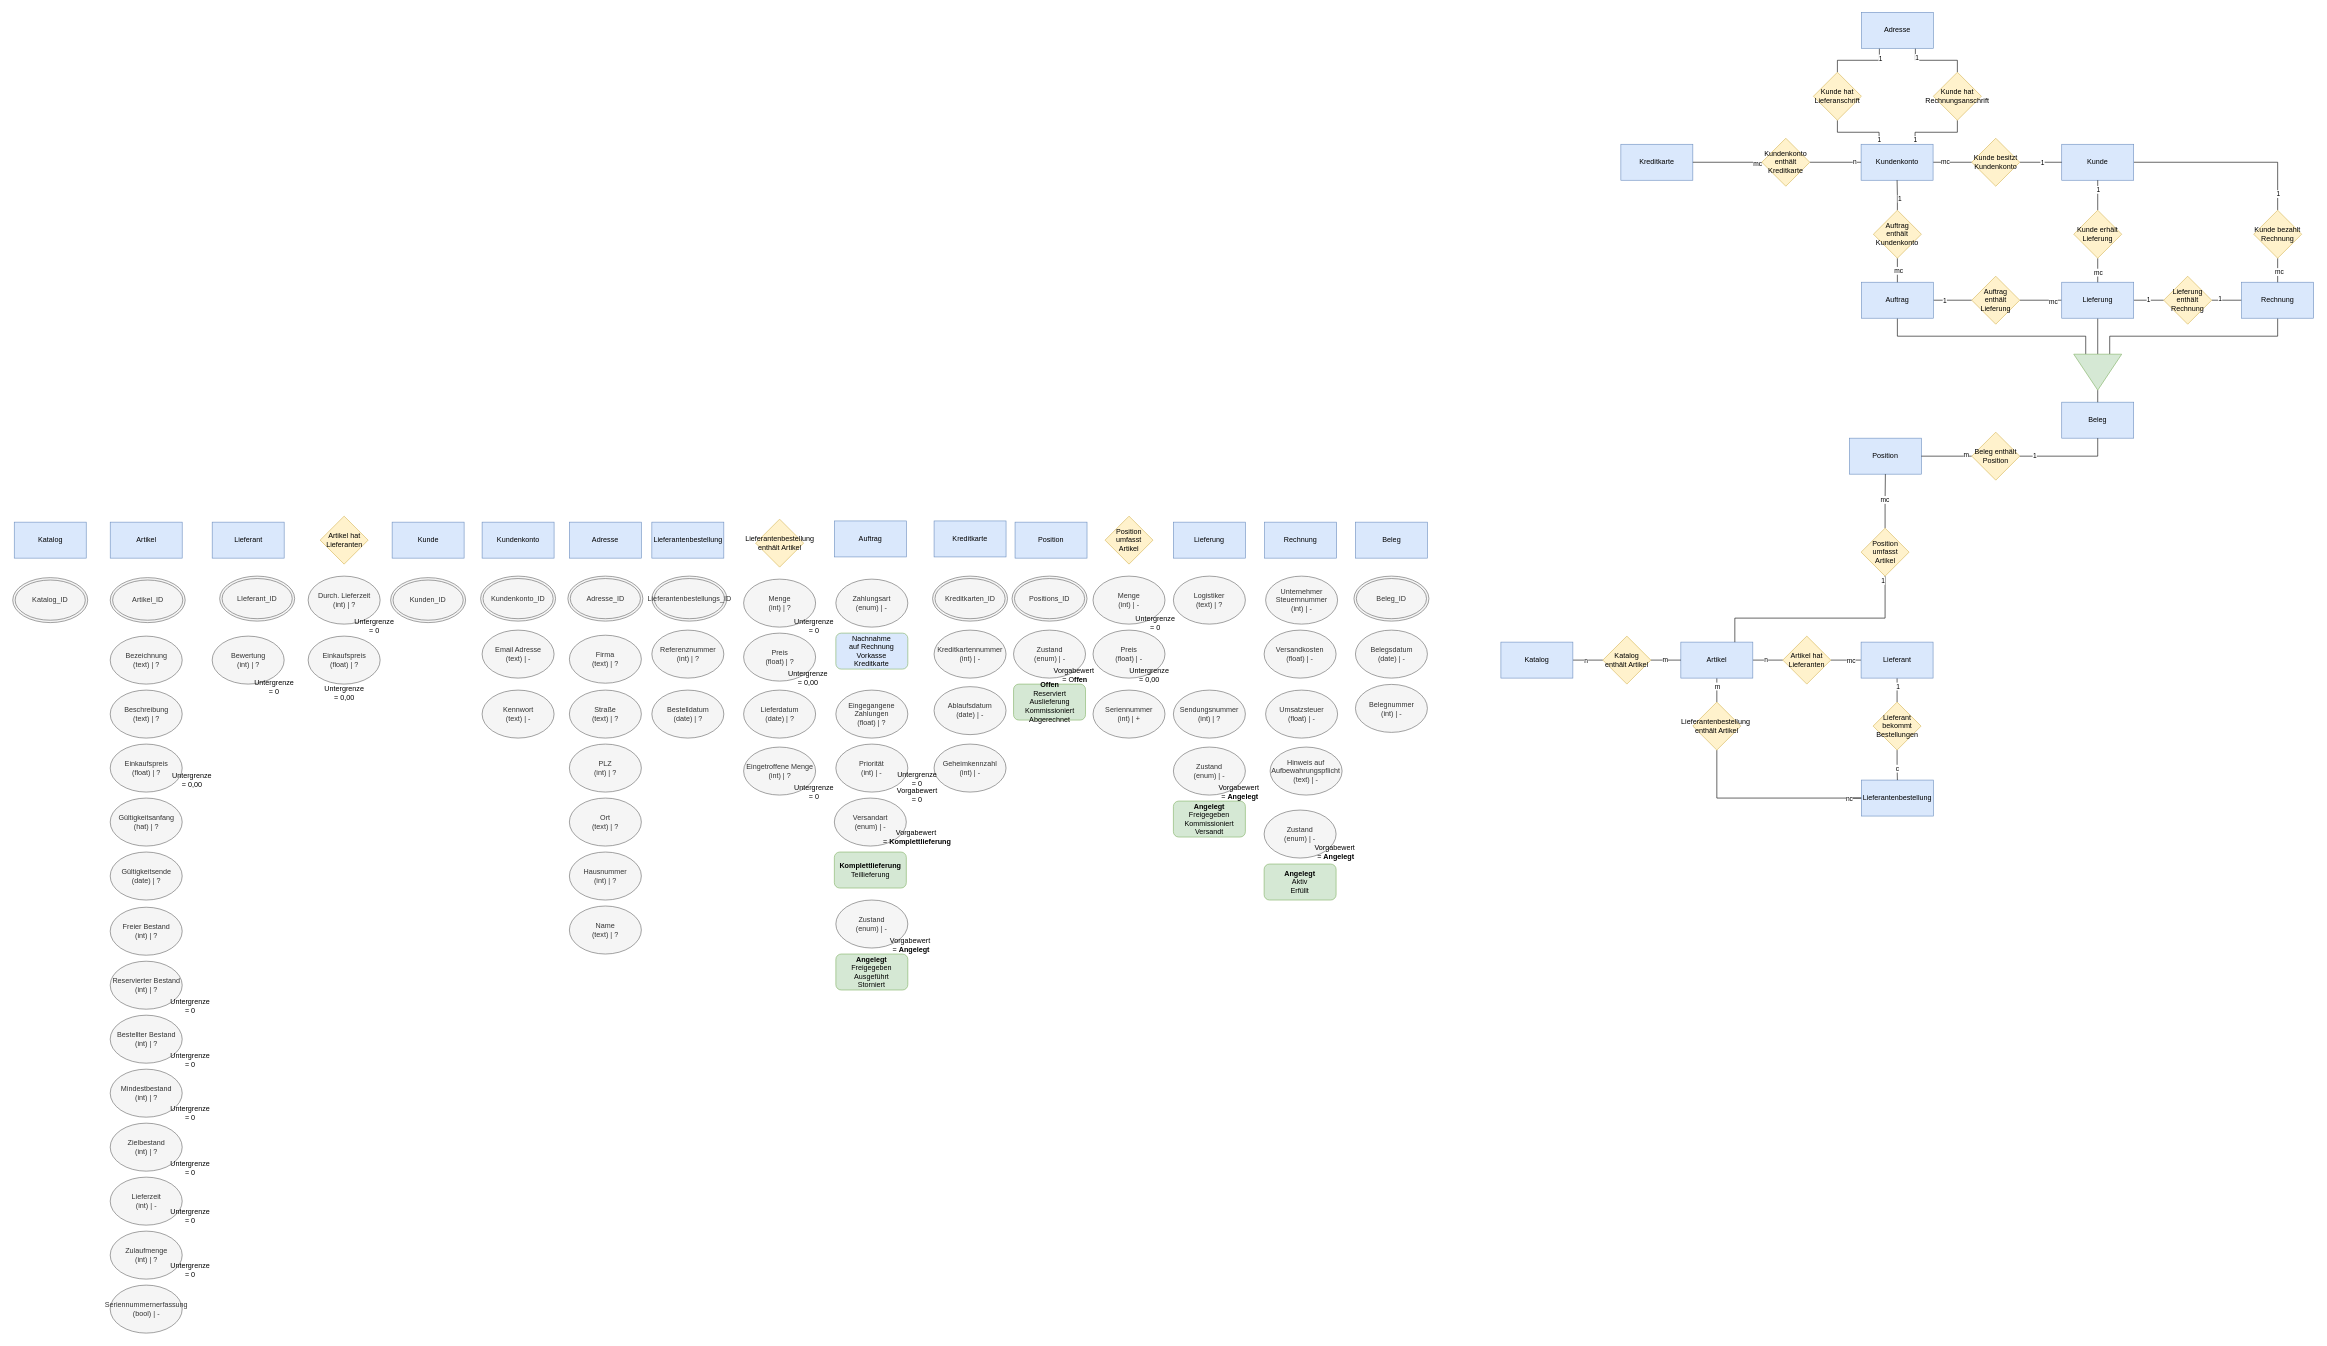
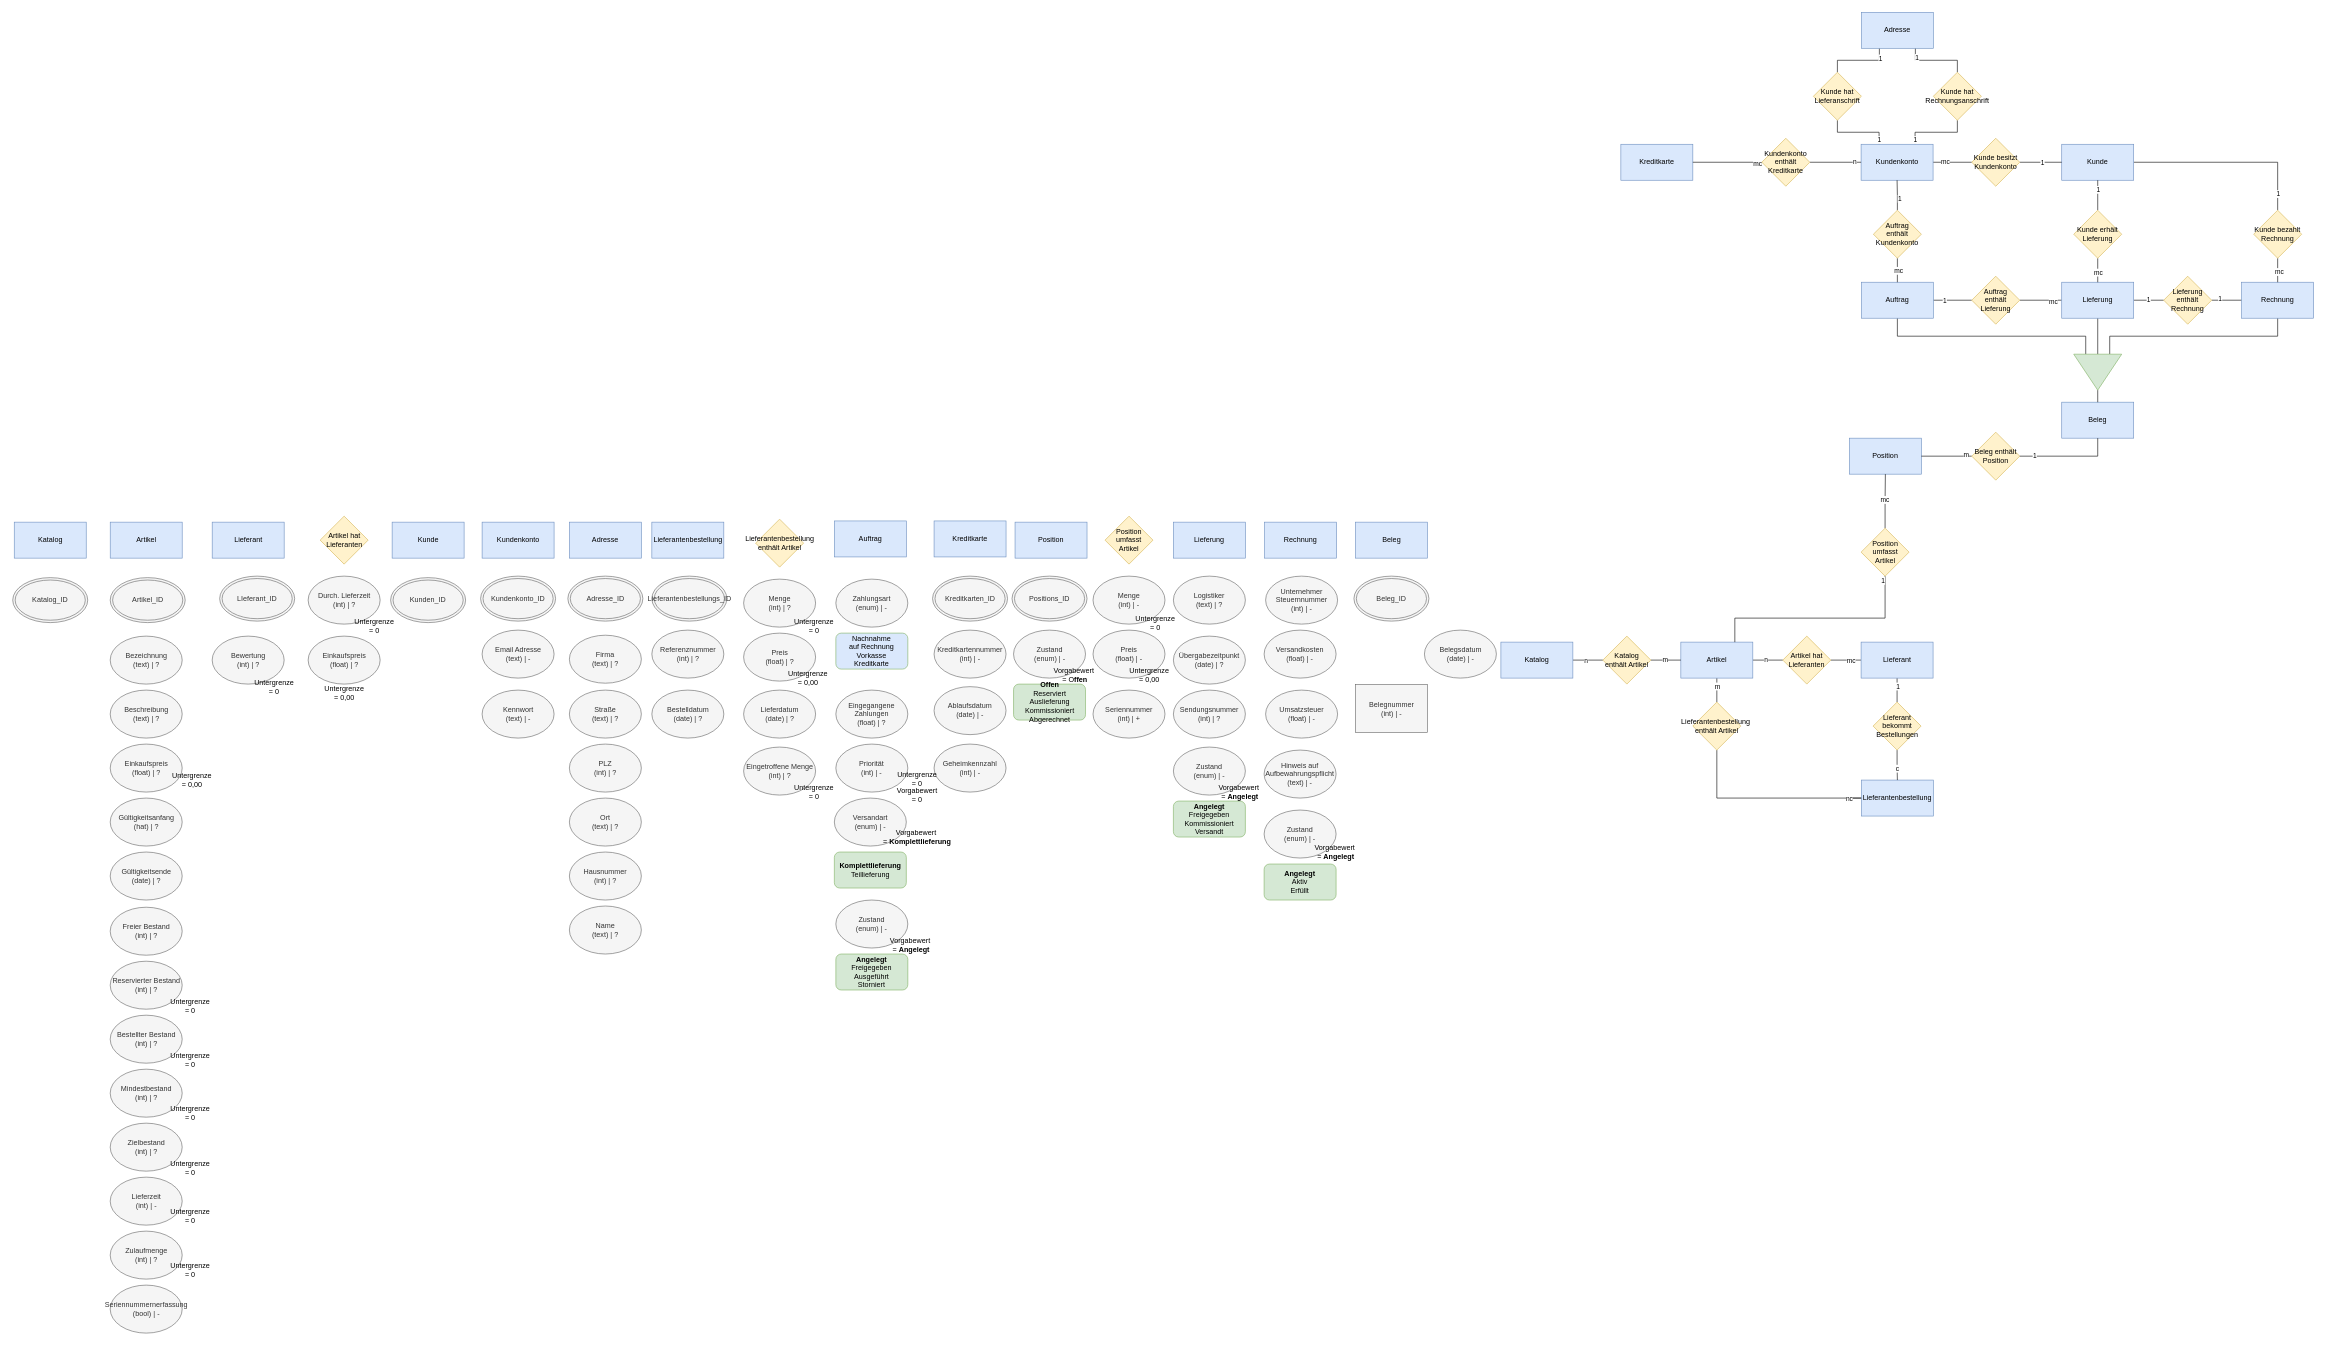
(1391, 654) -> (1460, 654)
none -> (1209, 660)
(1391, 709) -> (1391, 709)
(1306, 771) -> (1300, 774)
